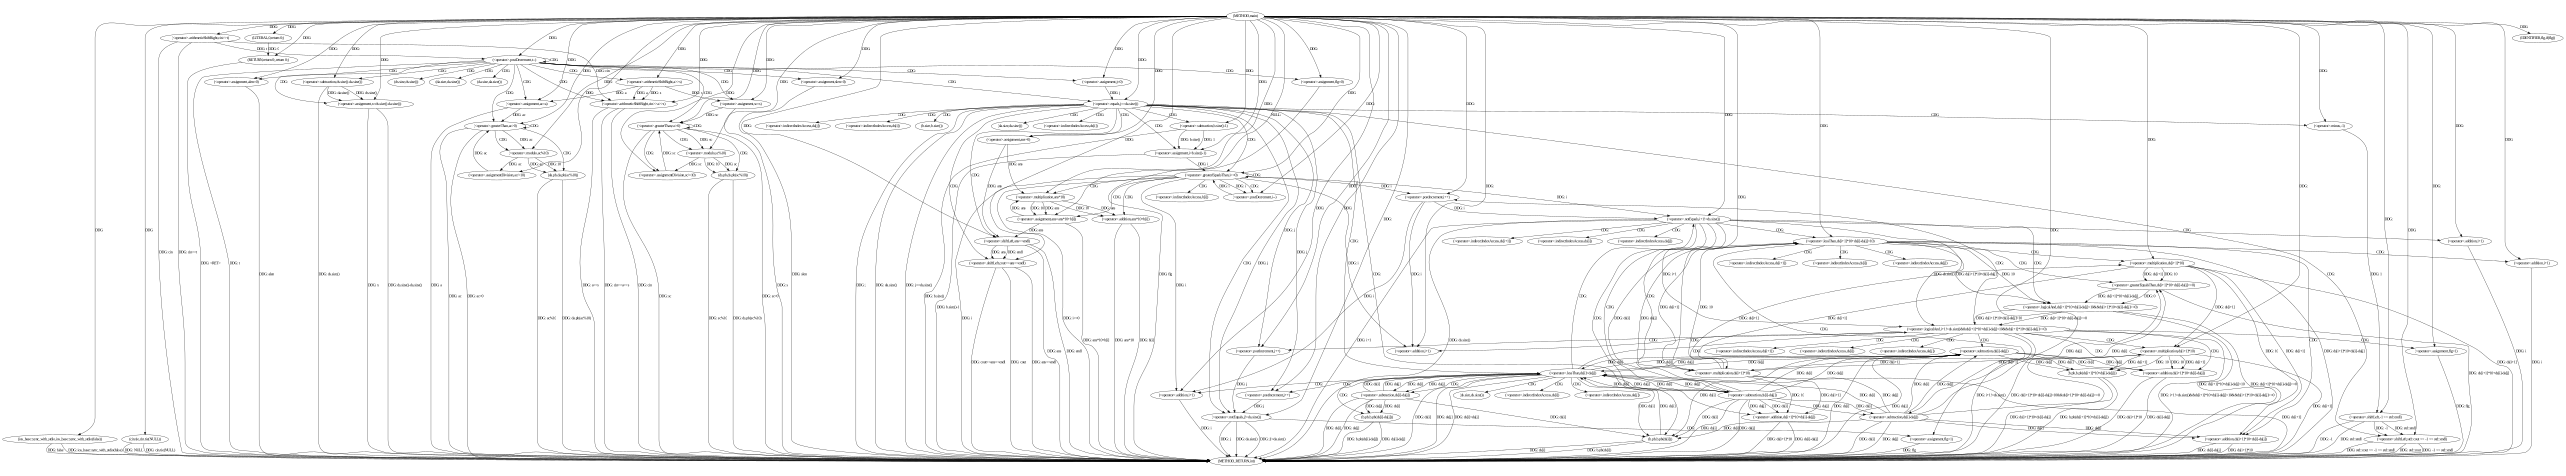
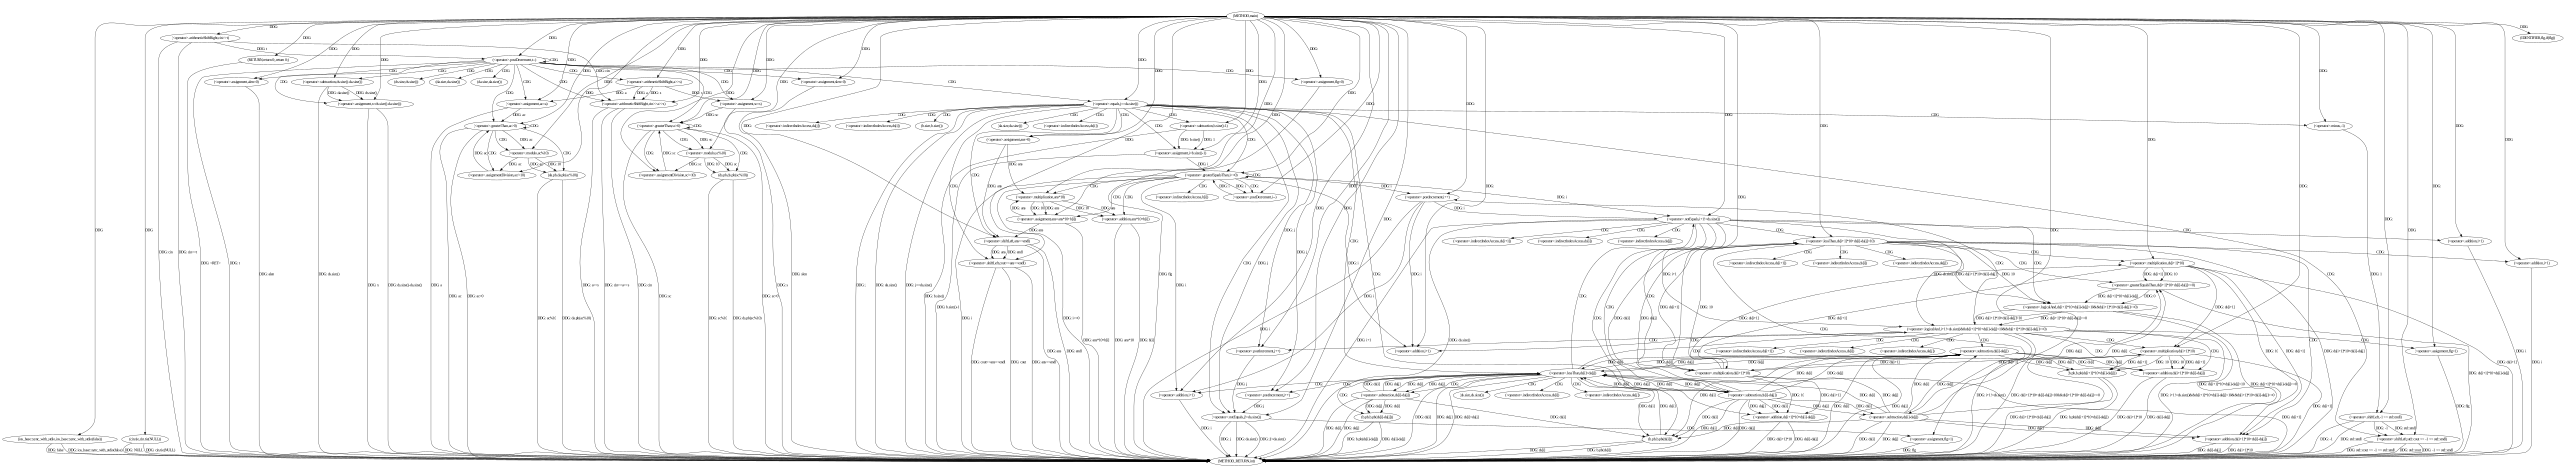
(268, 38) -> none
(1102, 82) -> none
(1277, 115) -> (1277, 115)
none -> (488, 150)
none -> (1240, 336)
